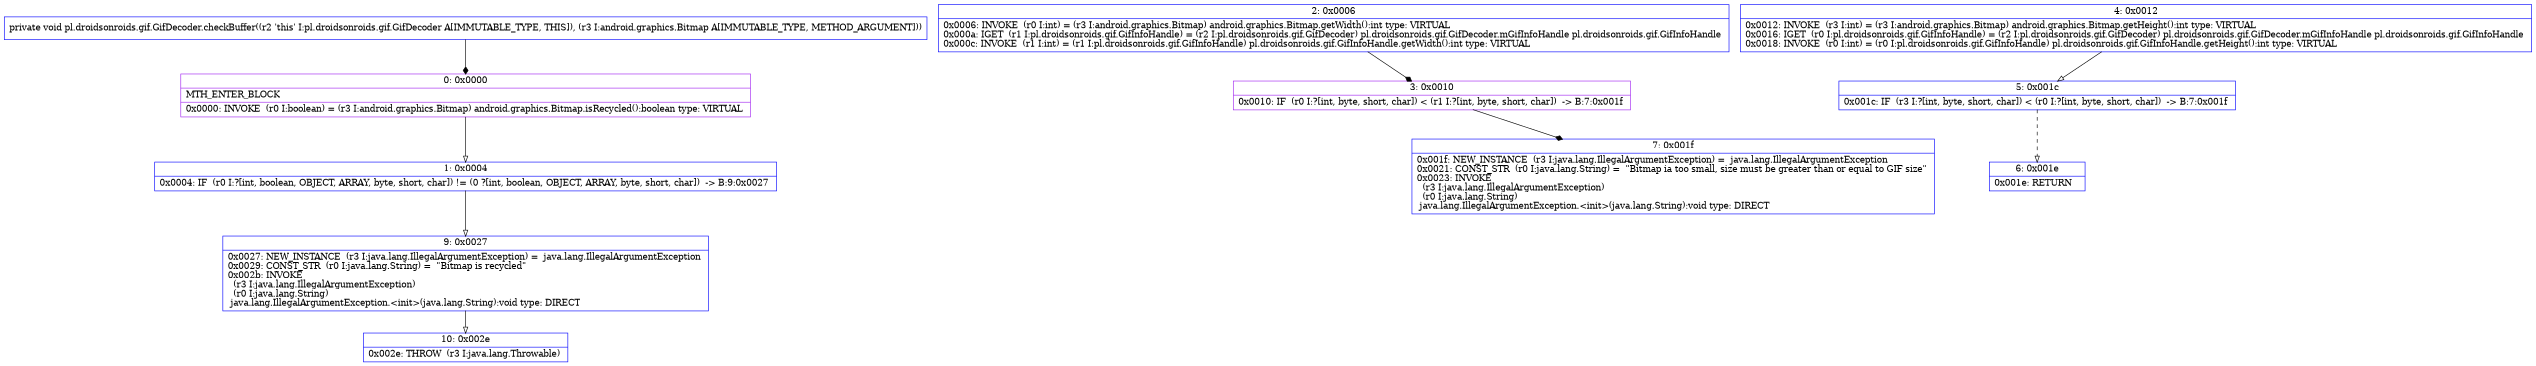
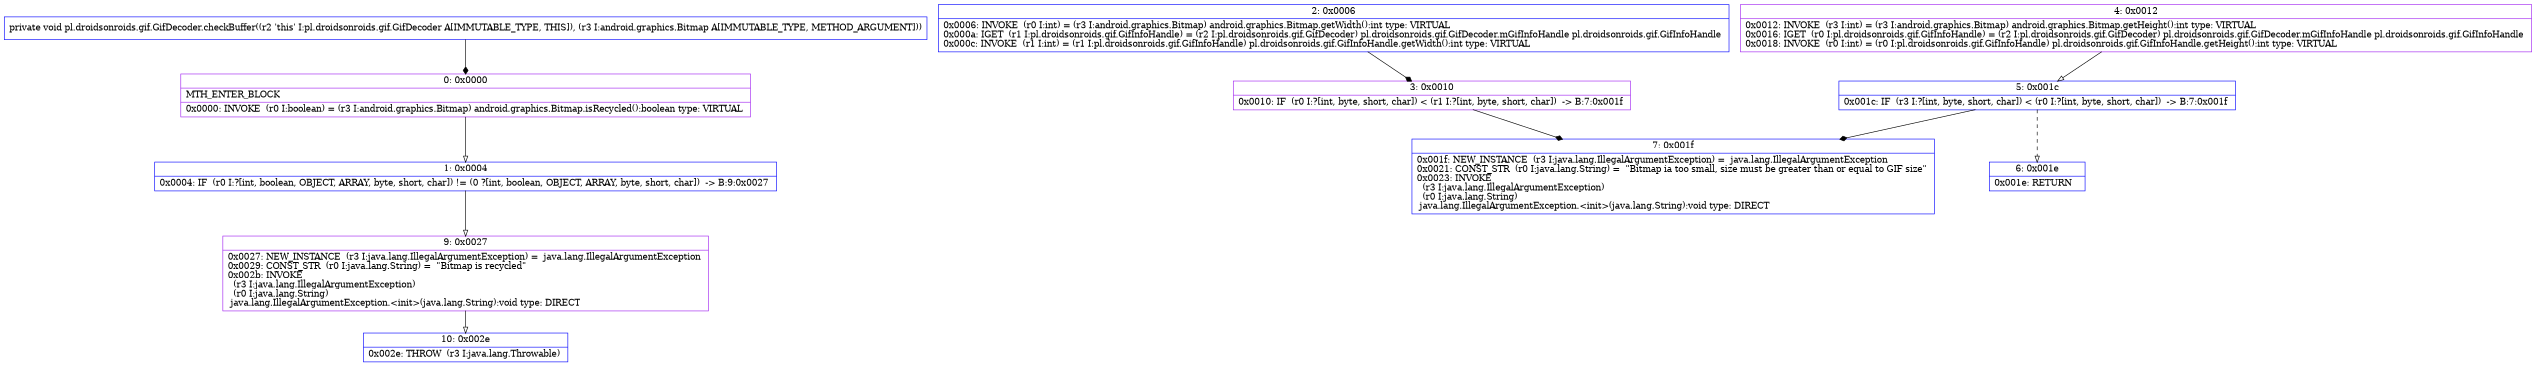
(2136, 28) -> (2136, 28)
none -> (1911, 124)
(466, 273) -> (466, 273)
